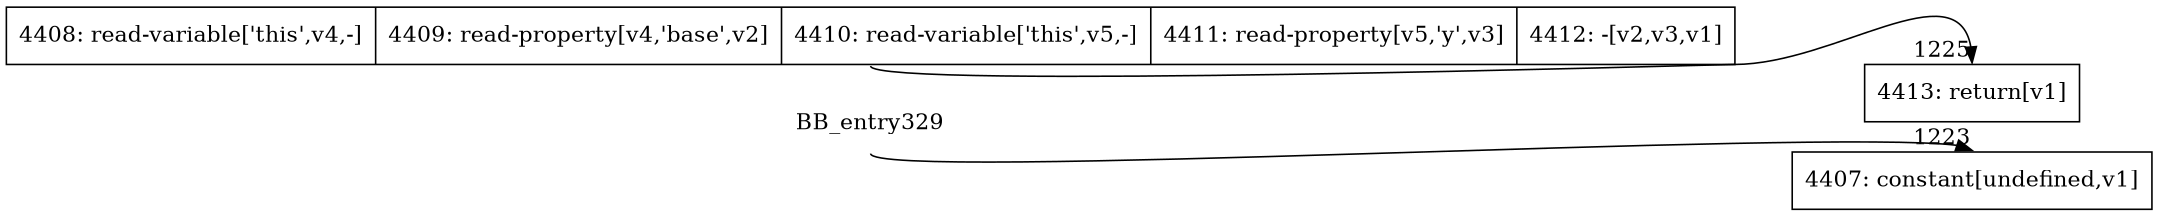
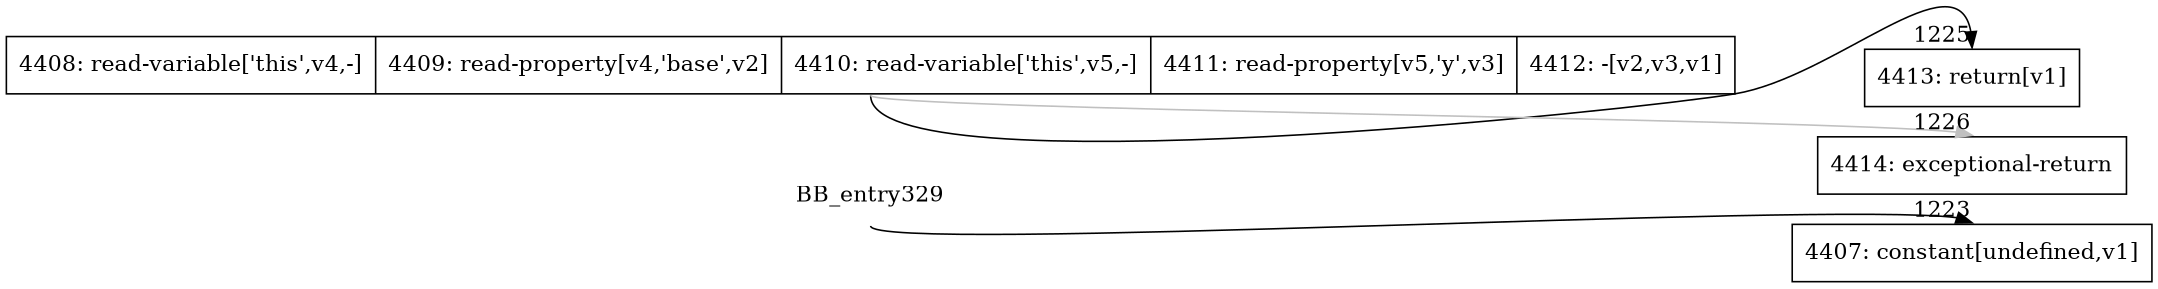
none -> (1972, 165)
